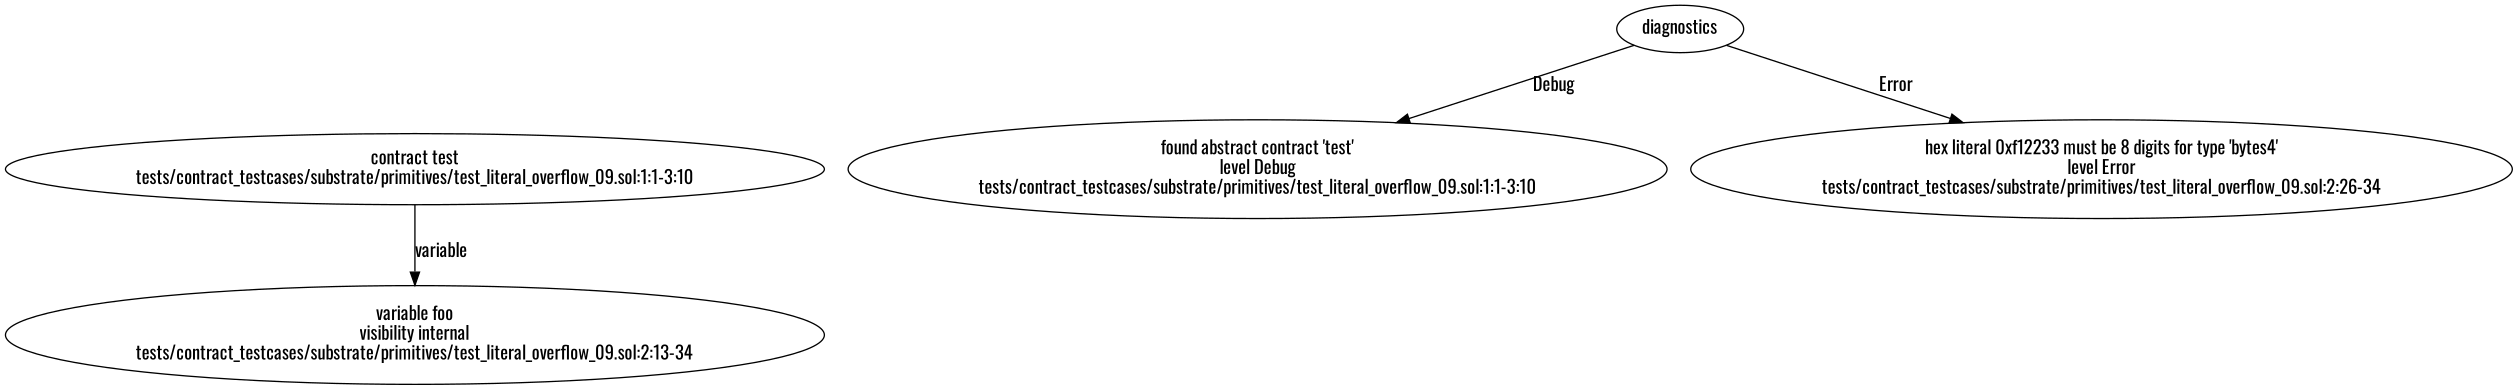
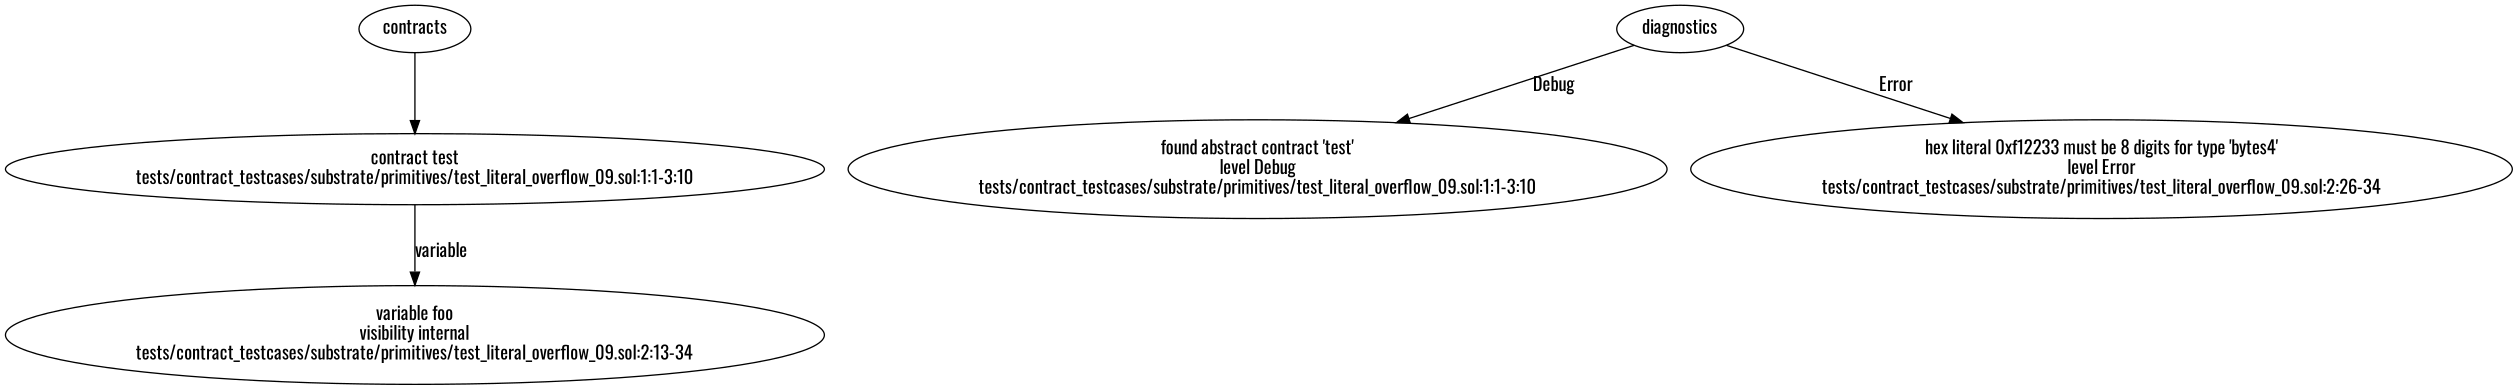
none -> (415, 29)
